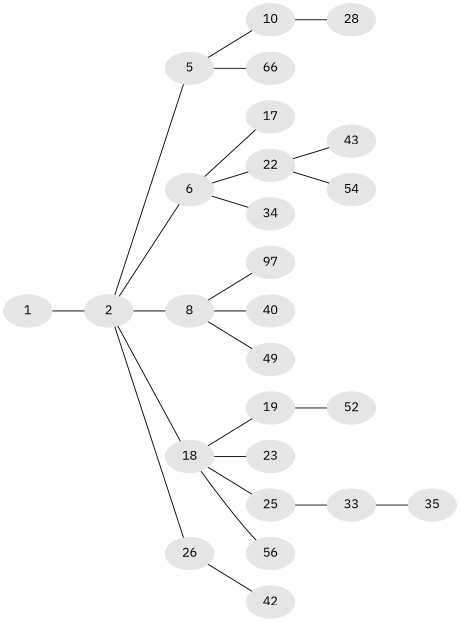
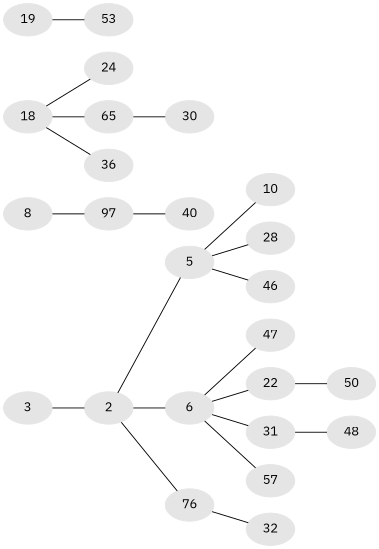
(311, 20) -> (230, 250)
(270, 68) -> (270, 287)
(270, 117) -> (270, 335)
(351, 141) -> none
(351, 190) -> (351, 384)
(270, 214) -> (270, 432)
(28, 311) -> (28, 408)
(149, 311) -> none
(230, 311) -> (149, 214)
(270, 359) -> none
(149, 384) -> none
(351, 408) -> (109, 20)
(230, 432) -> none
none -> (351, 432)
(270, 456) -> (109, 68)
none -> (270, 481)
(270, 505) -> (109, 117)
(351, 505) -> (190, 117)
(432, 505) -> none
(190, 554) -> (190, 505)
(270, 554) -> (109, 165)
(270, 602) -> (270, 529)
